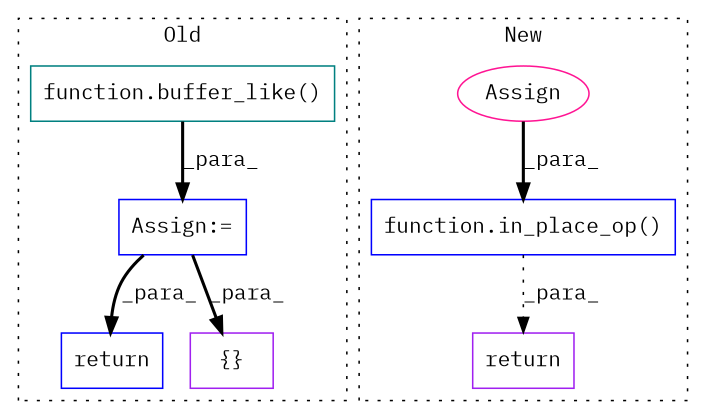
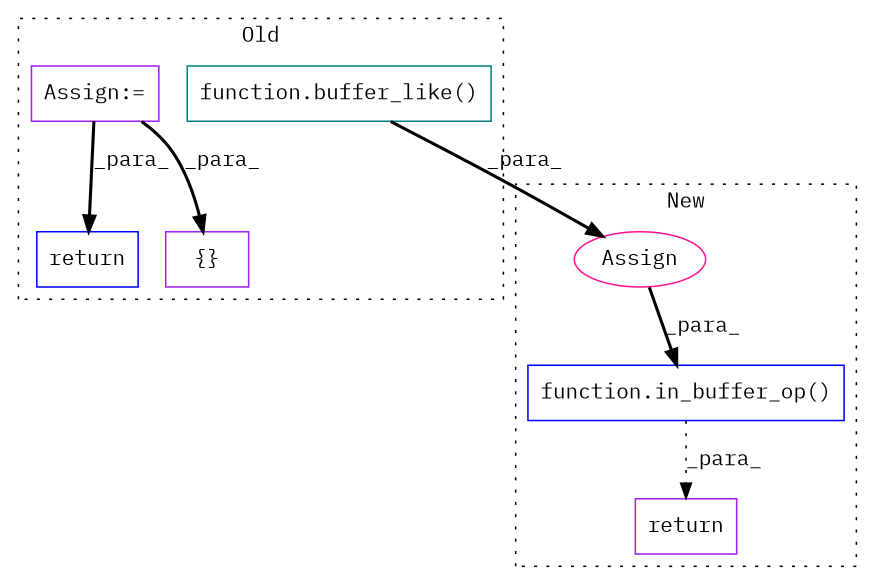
(183, 153) -> (491, 174)
(183, 227) -> (95, 94)
(523, 227) -> (686, 393)
